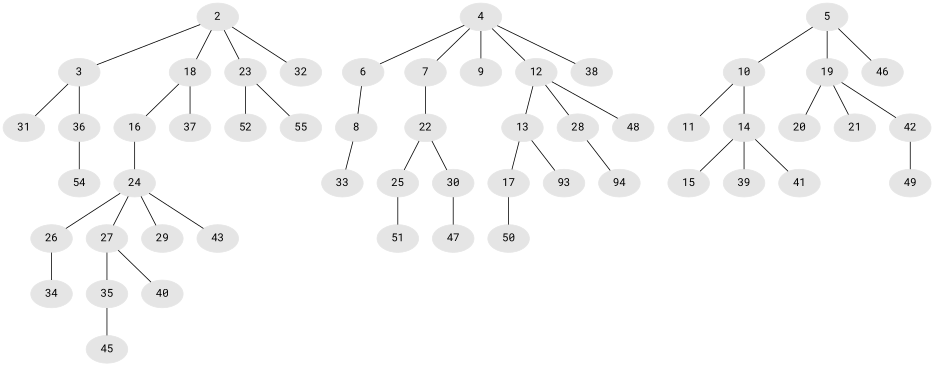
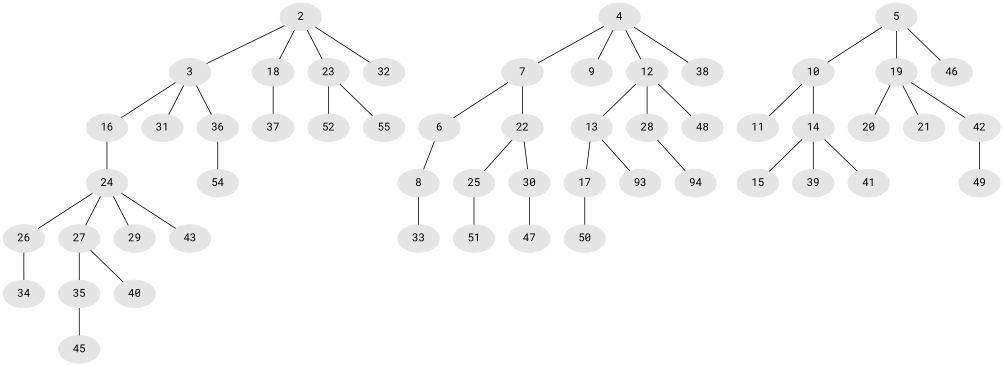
(422, 45) -> (481, 100)
(162, 100) -> (148, 100)
